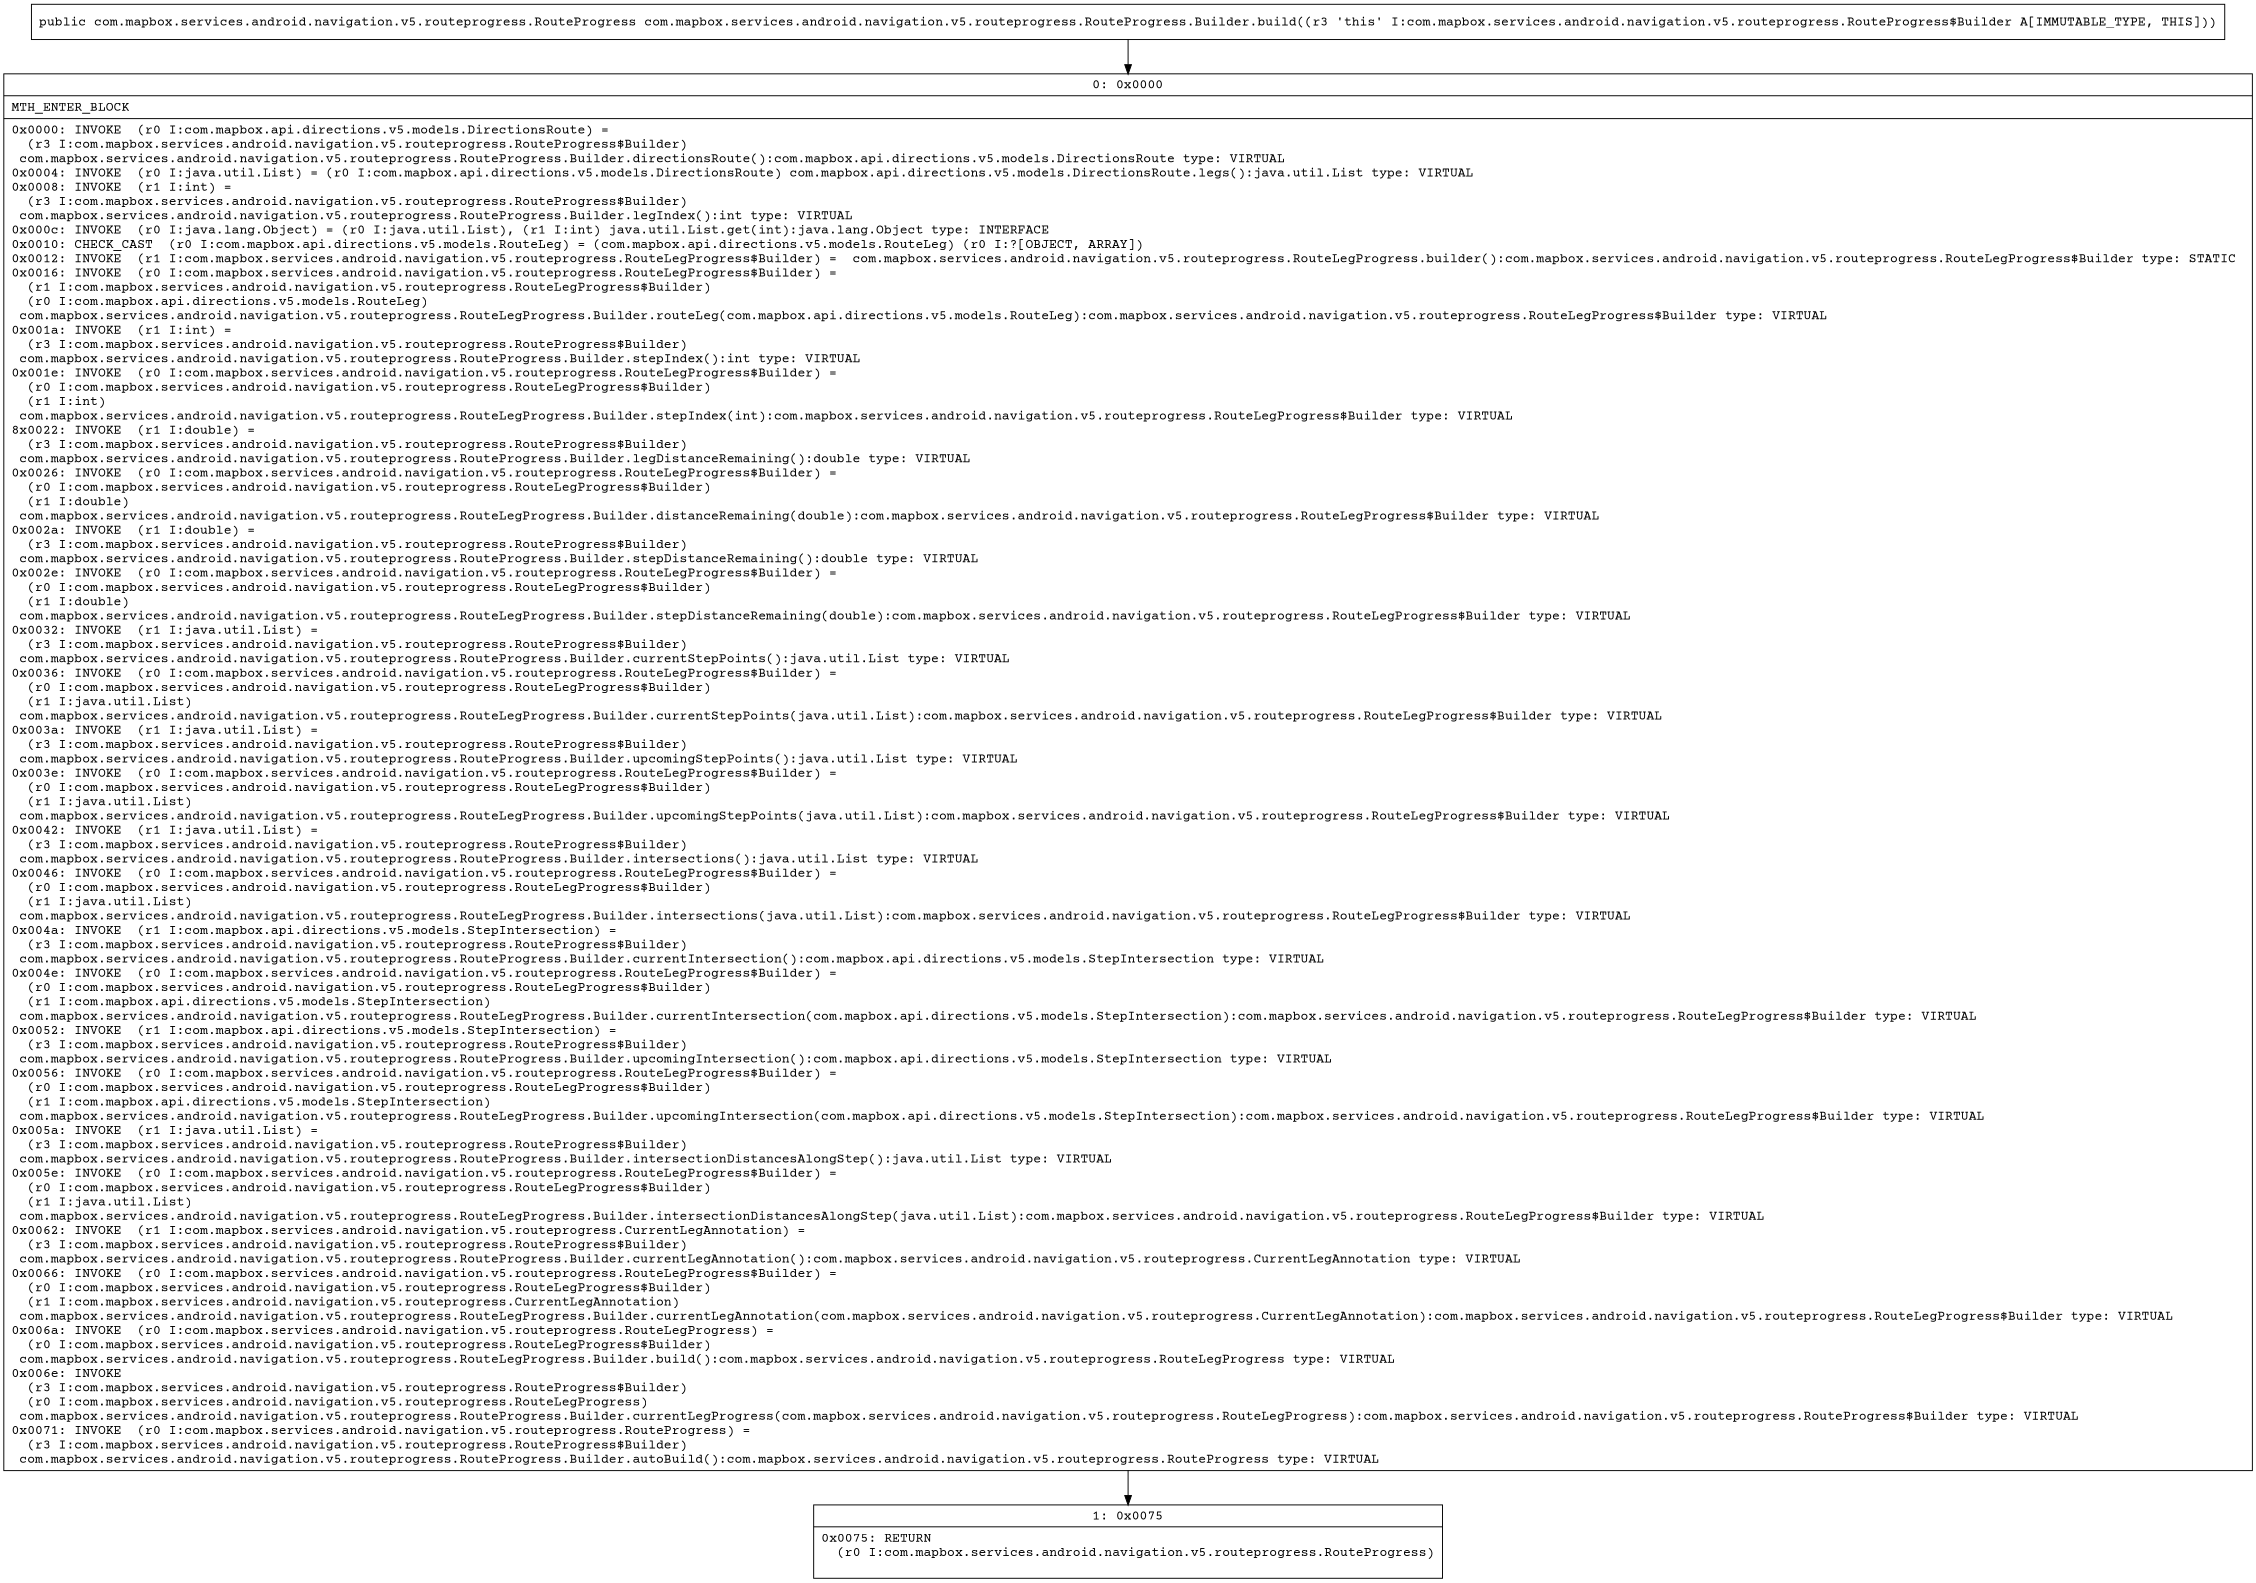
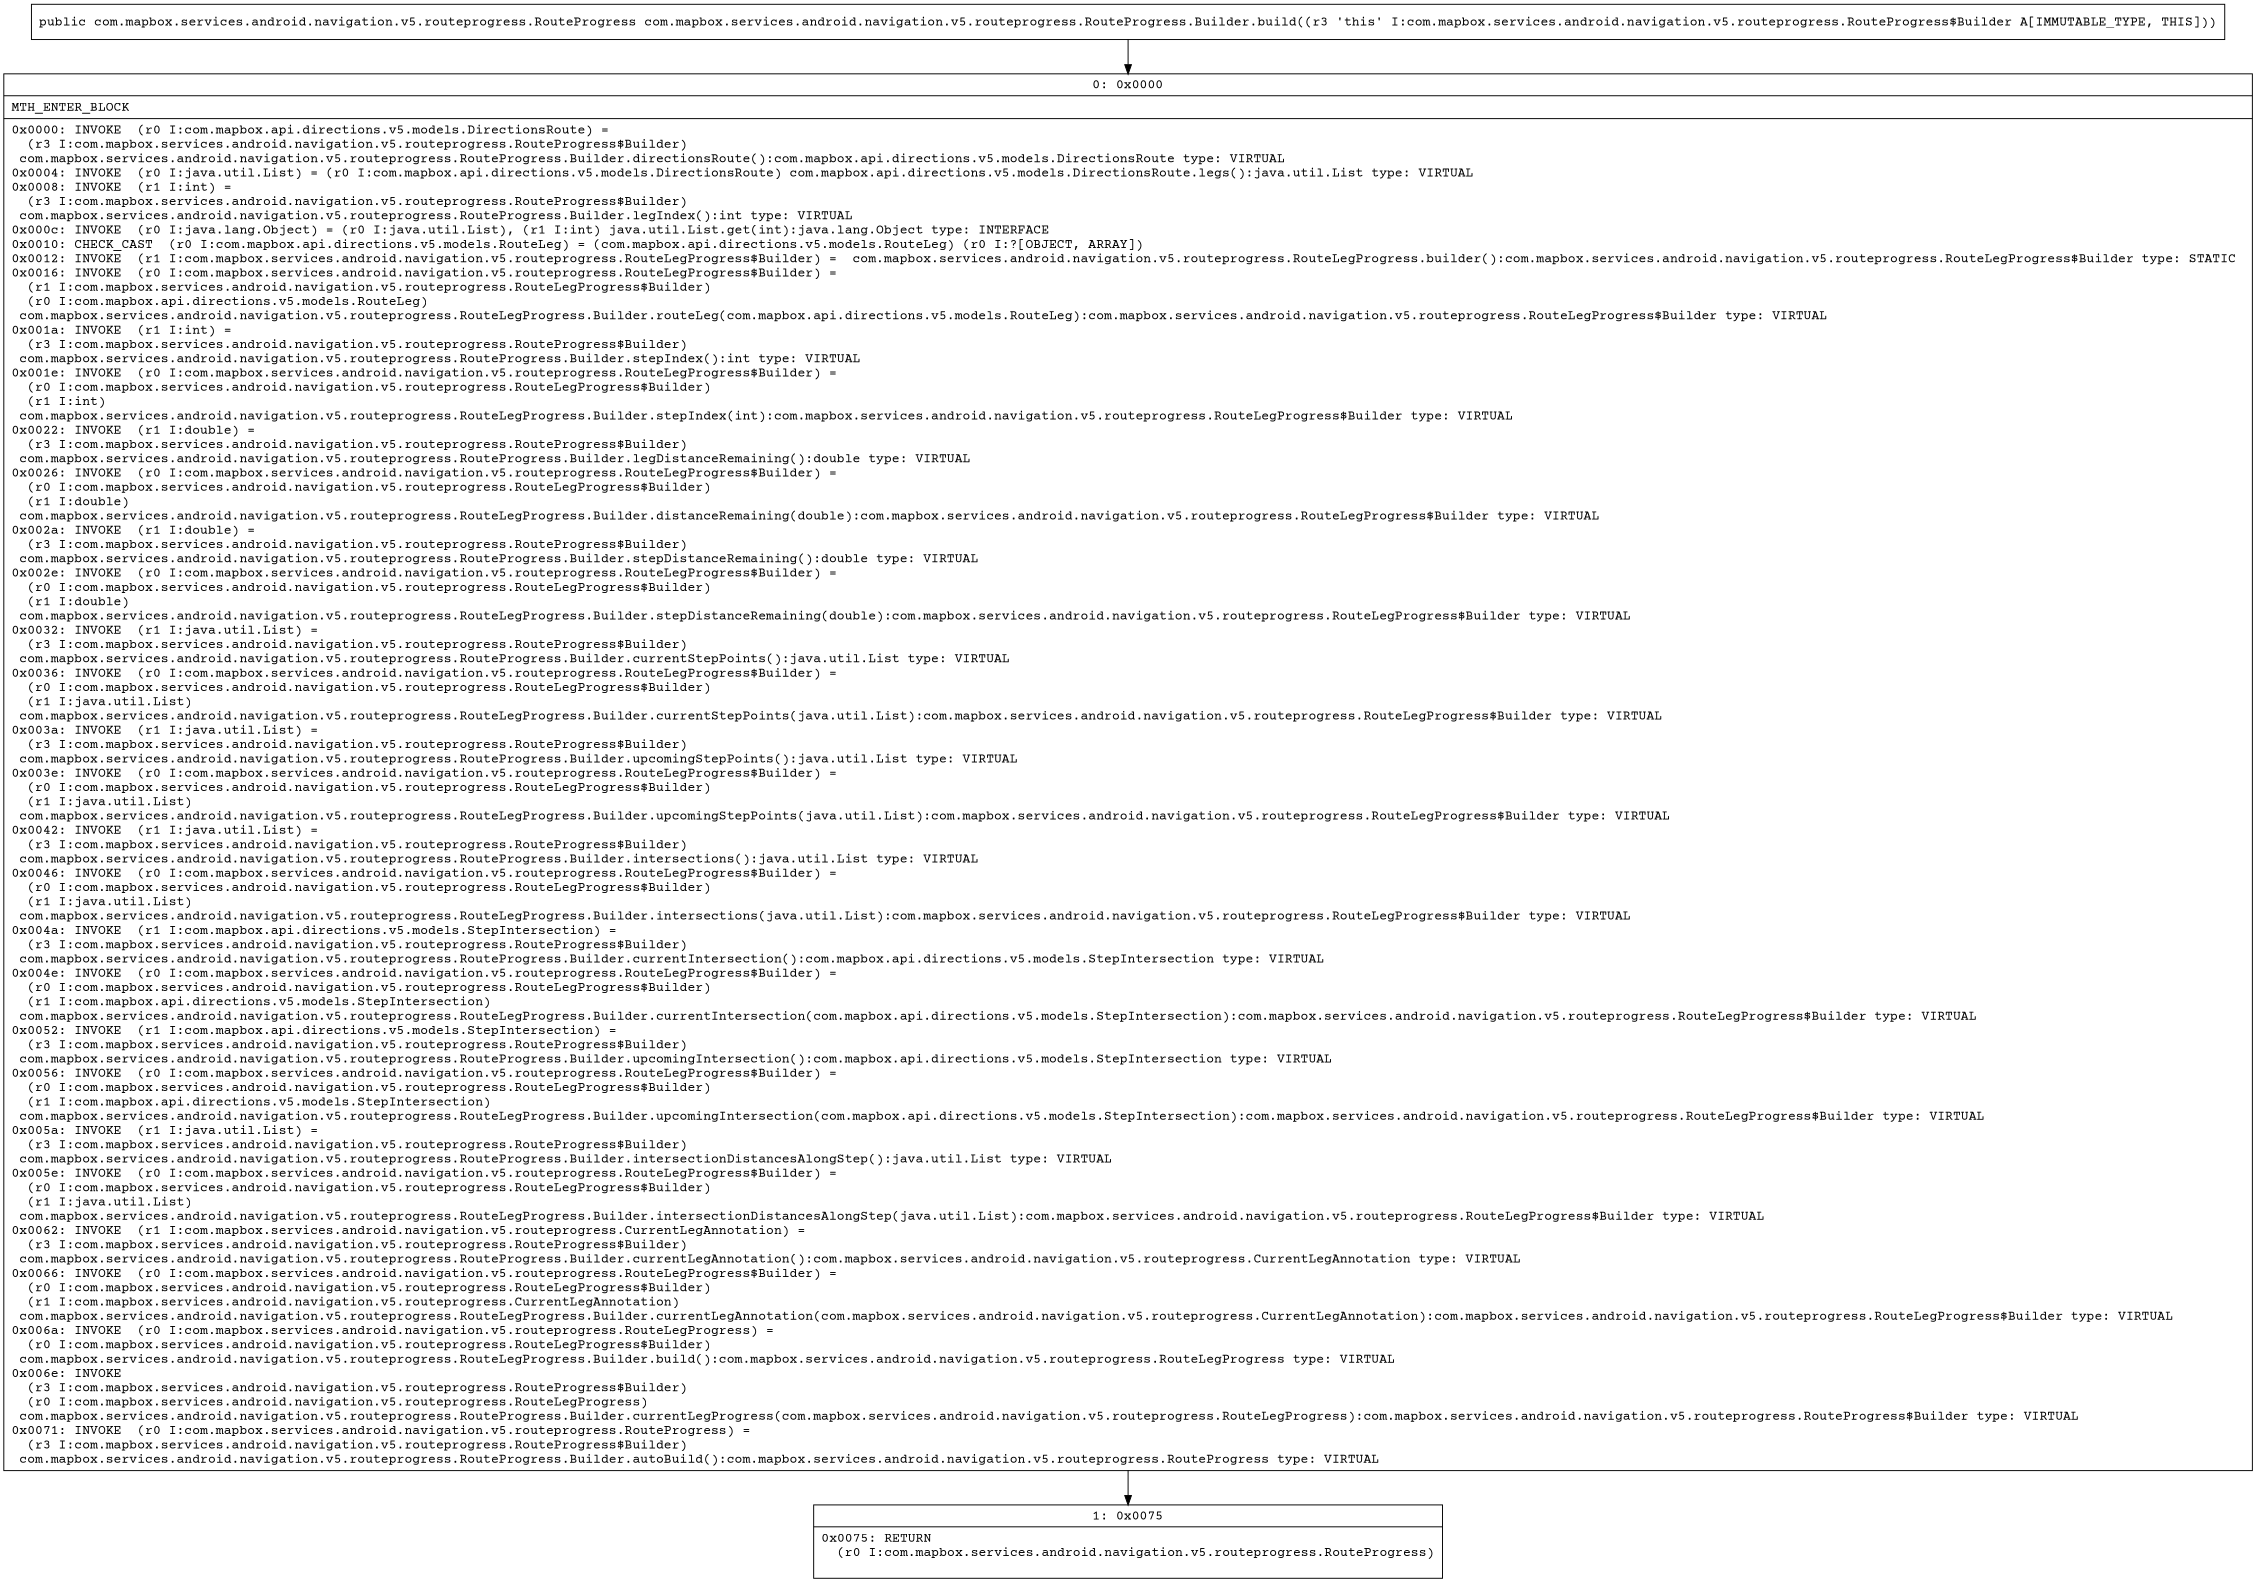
(138, 430) -> (138, 430)
